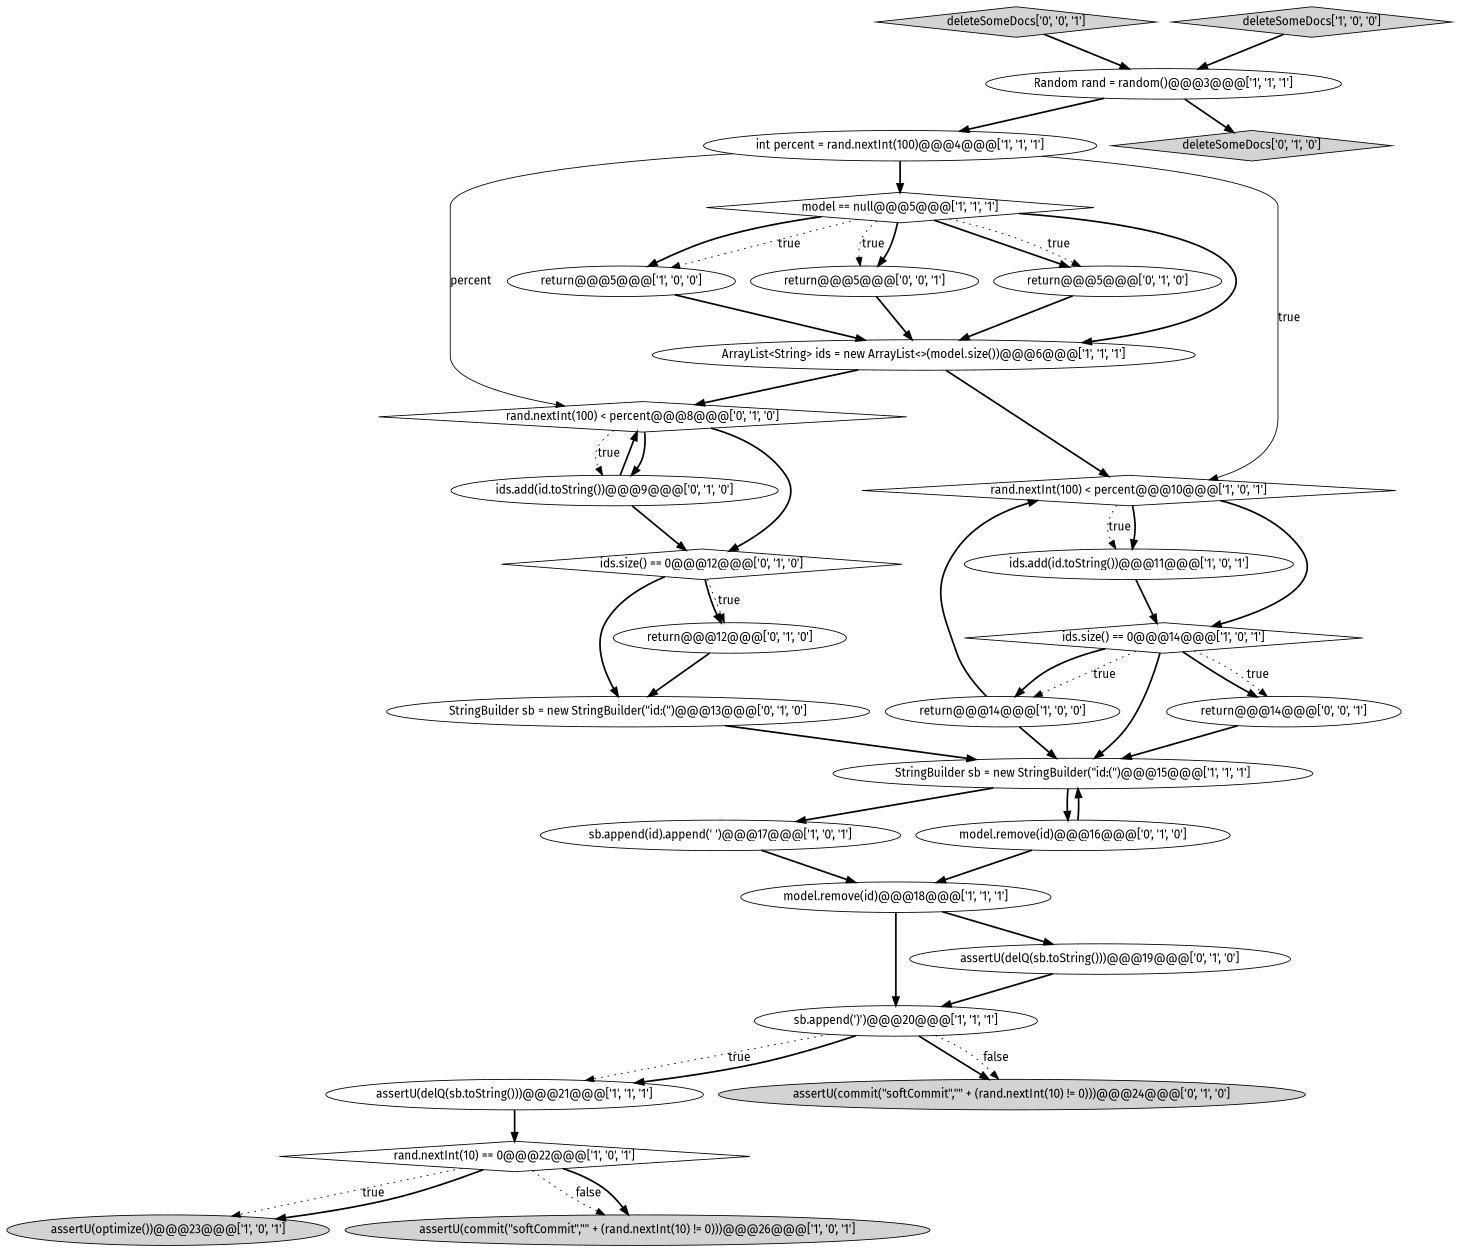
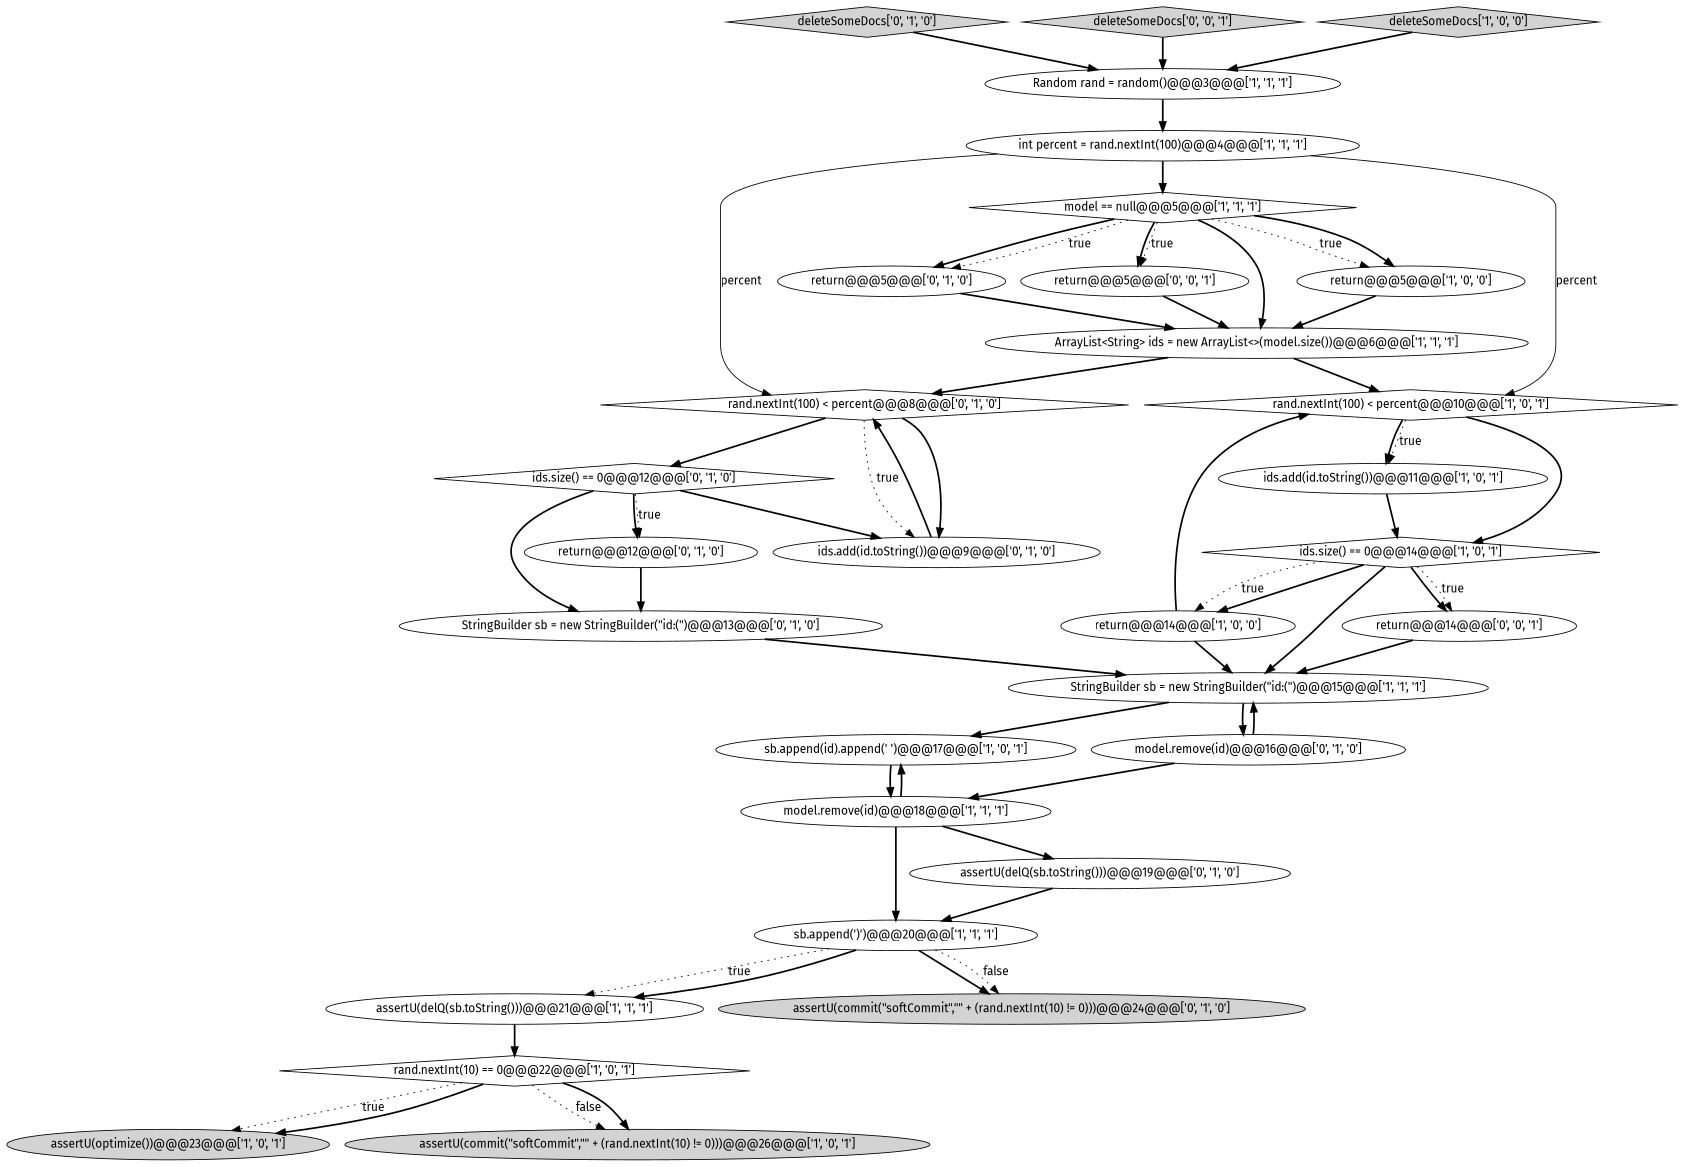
(1206, 113) -> (1001, 50)
(1289, 318) -> (1577, 281)
(656, 525) -> (776, 513)
none -> (902, 785)
